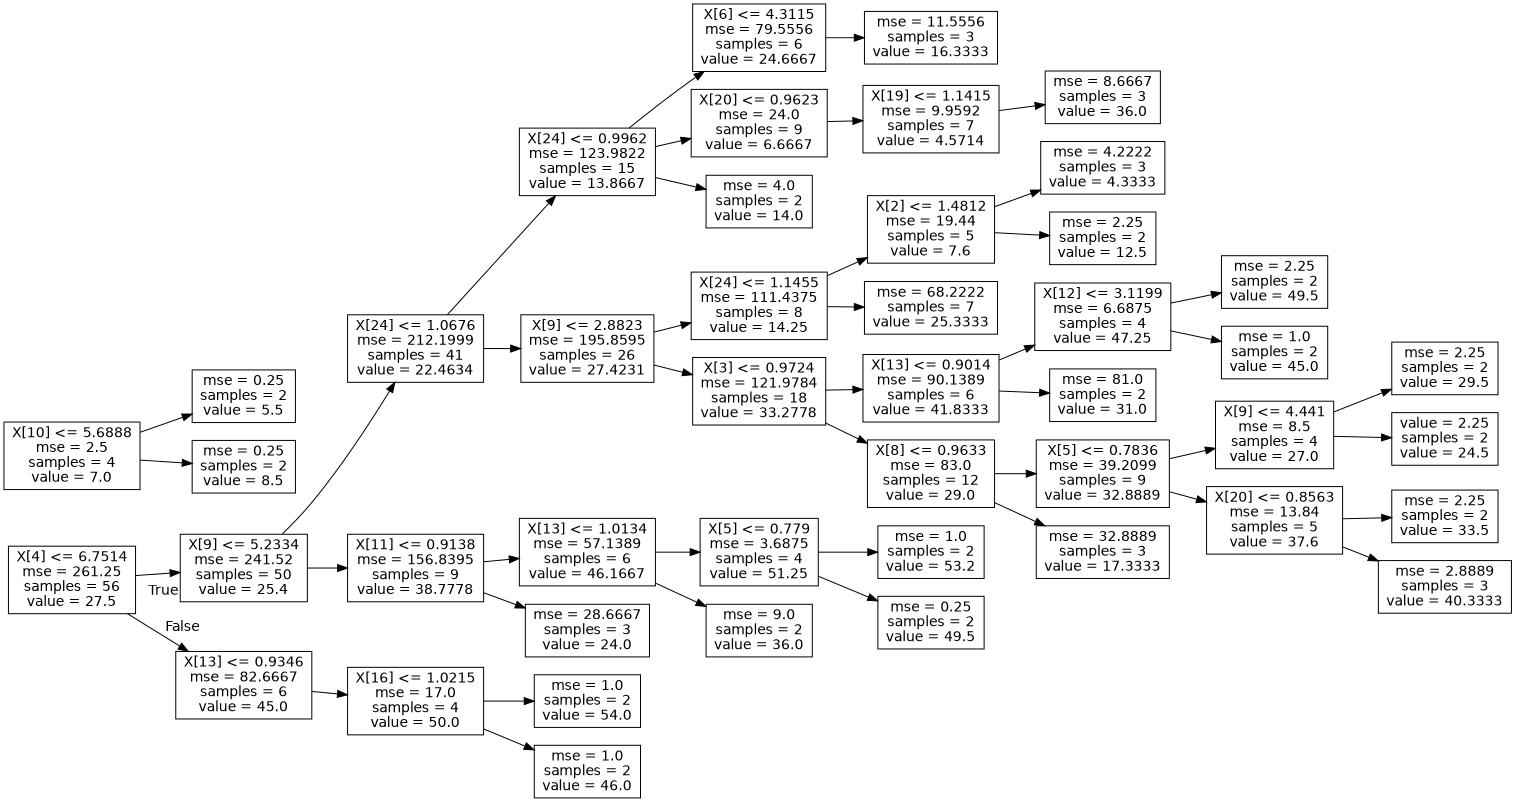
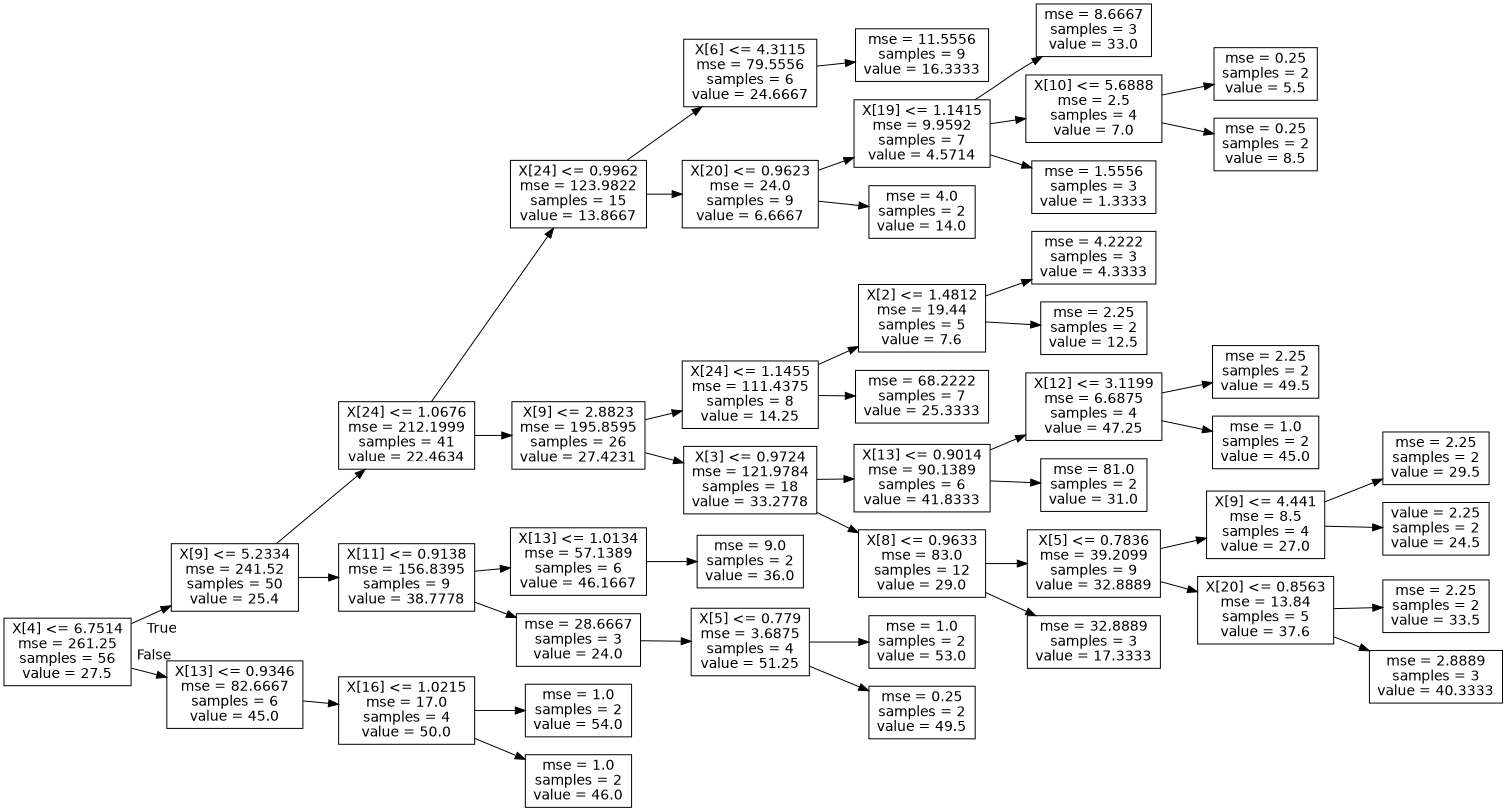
(931, 38) -> (922, 55)
(1103, 97) -> (1094, 30)
none -> (1003, 122)
(676, 182) -> (839, 203)
none -> (1094, 187)
(673, 552) -> (661, 641)
(931, 552) -> (922, 642)
